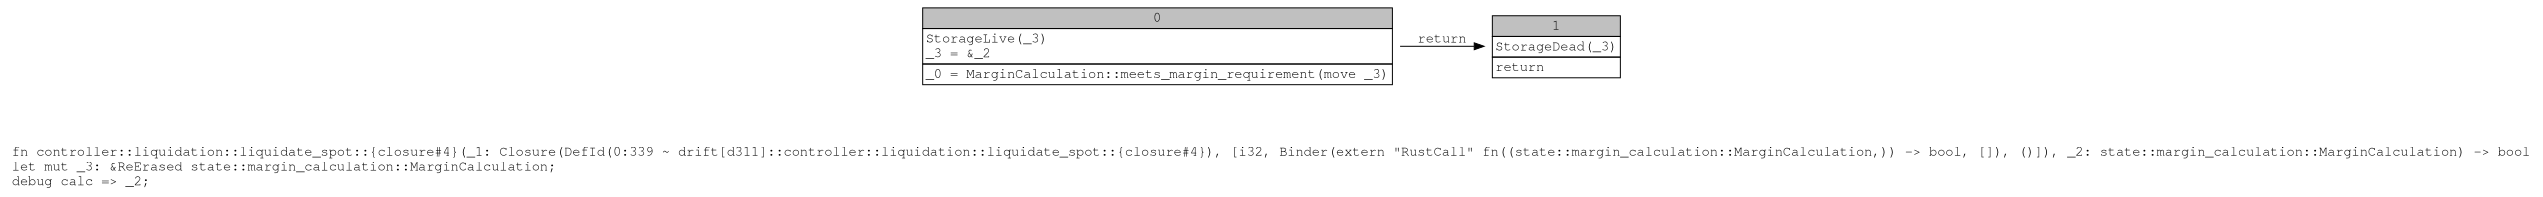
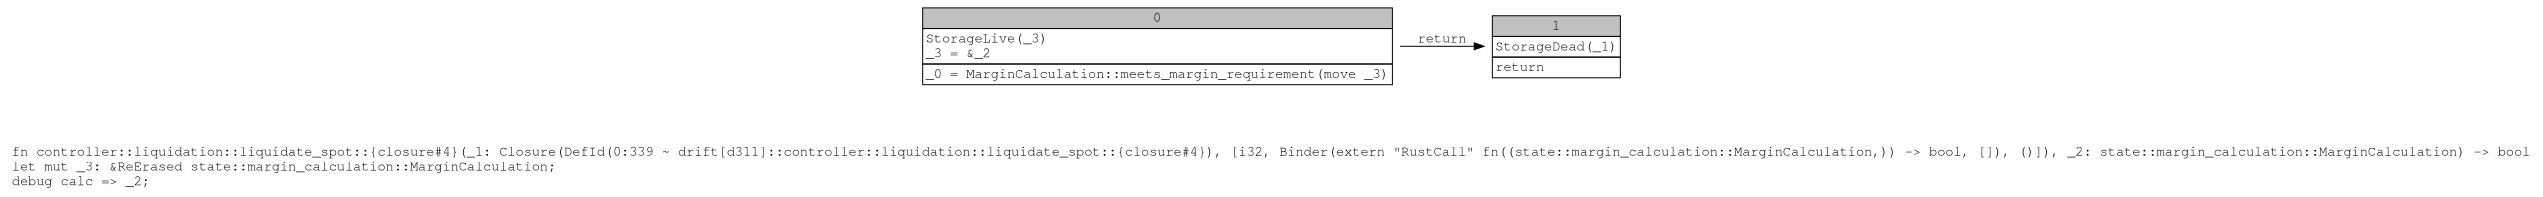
(1556, 46) -> (1556, 46)
